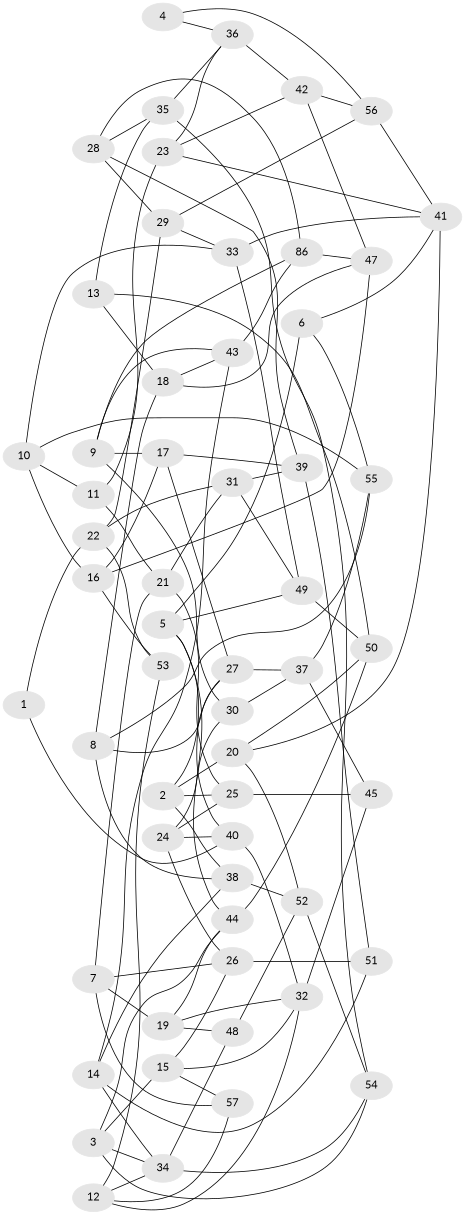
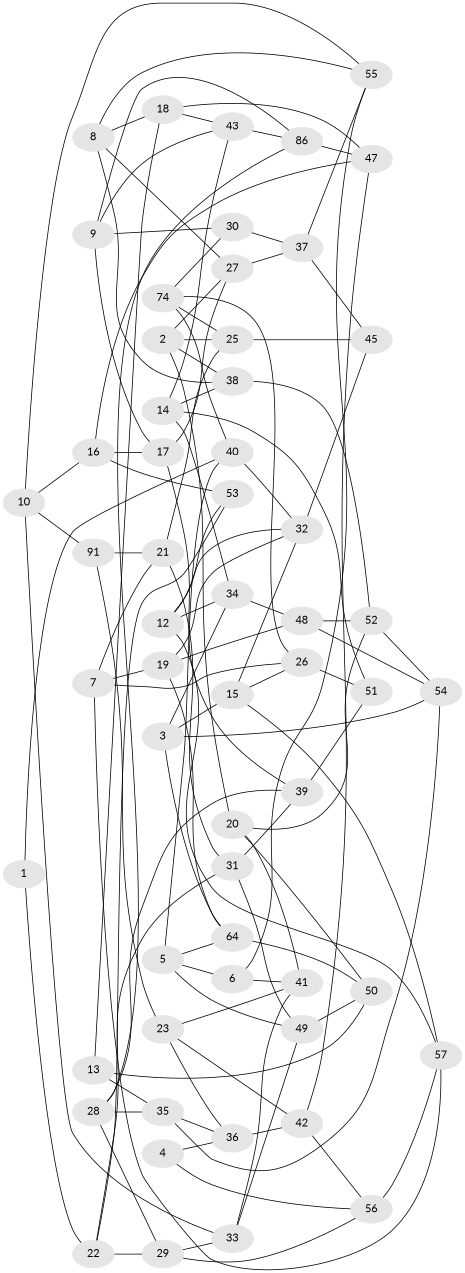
(406, 164) -> (415, 1136)
(93, 495) -> (93, 553)
(163, 838) -> (163, 298)
(232, 920) -> (232, 937)
(288, 1164) -> (371, 656)
